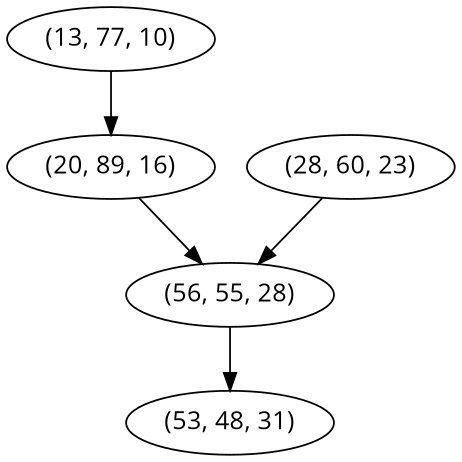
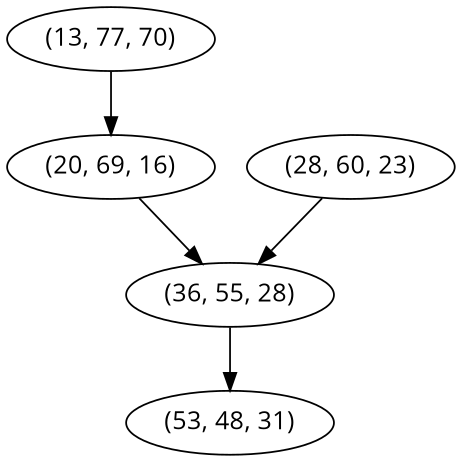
(111, 39) -> (111, 39)
(111, 167) -> (111, 167)
(230, 295) -> (230, 295)
